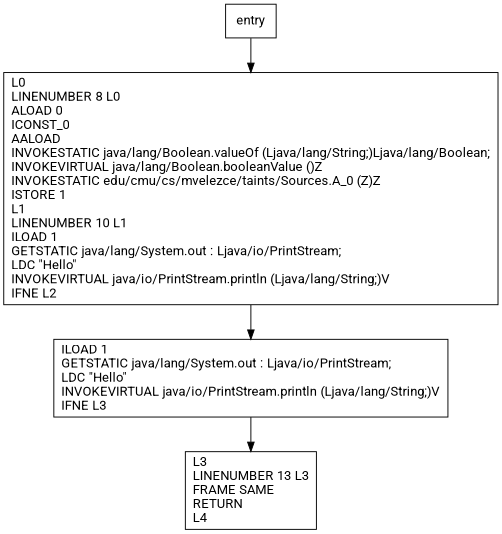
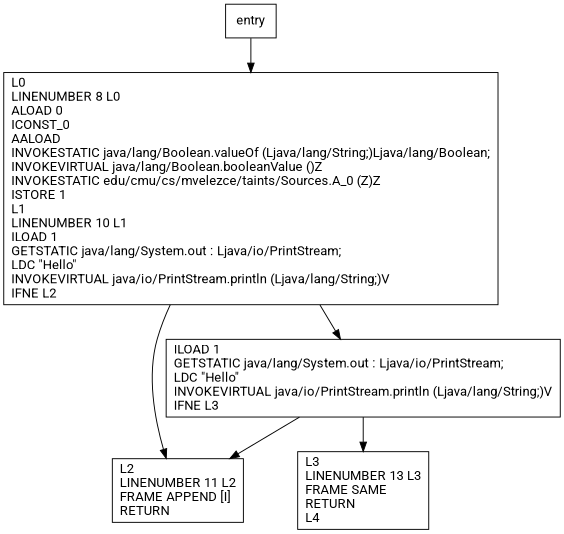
none -> (178, 491)
